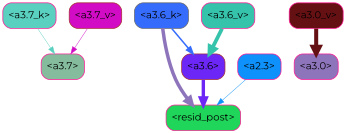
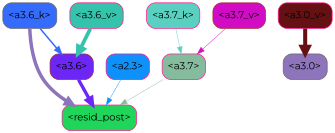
(316, 67) -> (305, 67)
none -> (145, 90)
